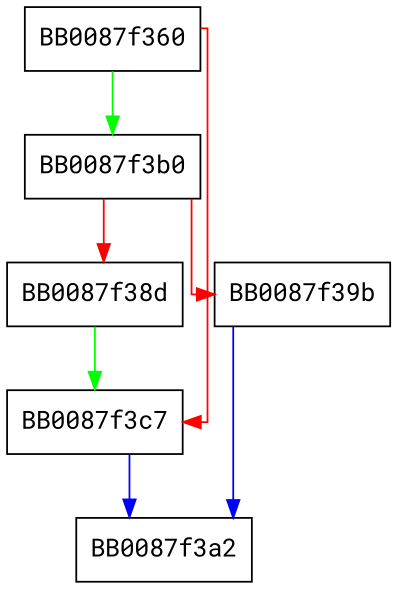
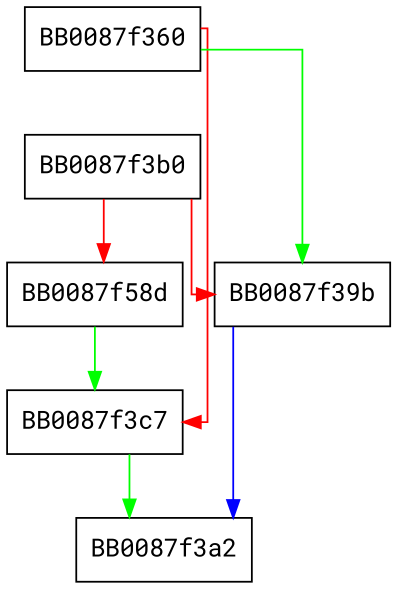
(113, 94) -> (302, 96)
(95, 294) -> (95, 294)
(129, 477) -> (129, 477)
